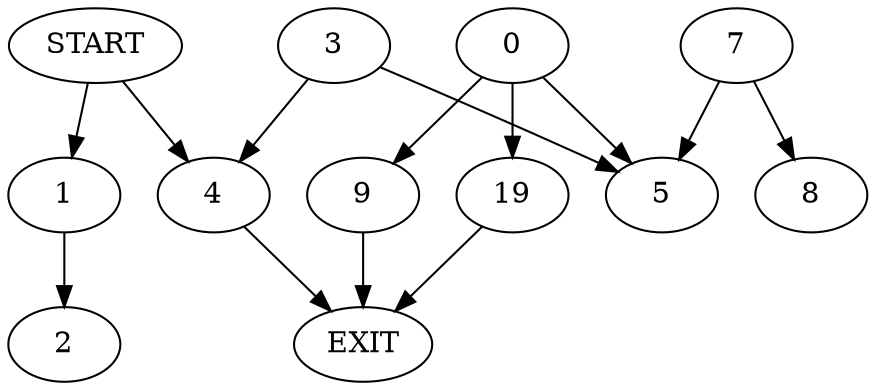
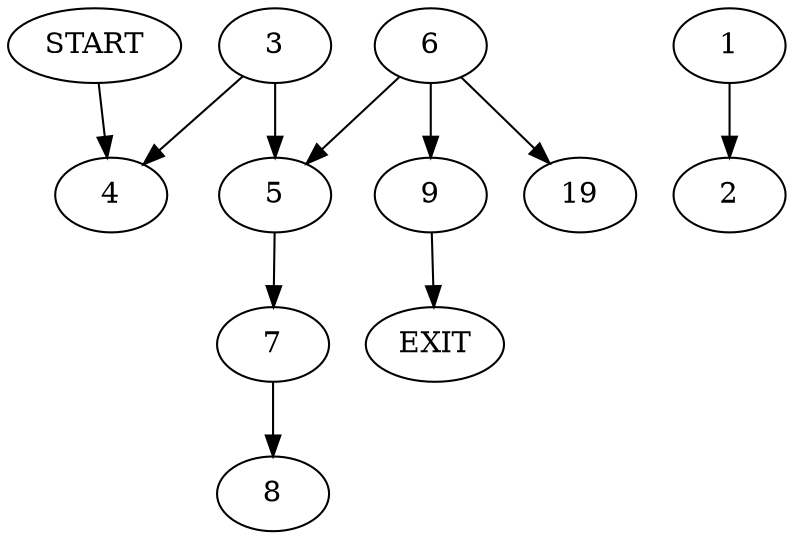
(513, 46) -> (431, 46)
(82, 110) -> none
(704, 111) -> (274, 260)
(280, 261) -> none
(447, 261) -> none
